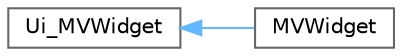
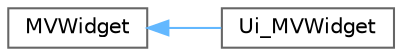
(228, 28) -> (195, 28)
